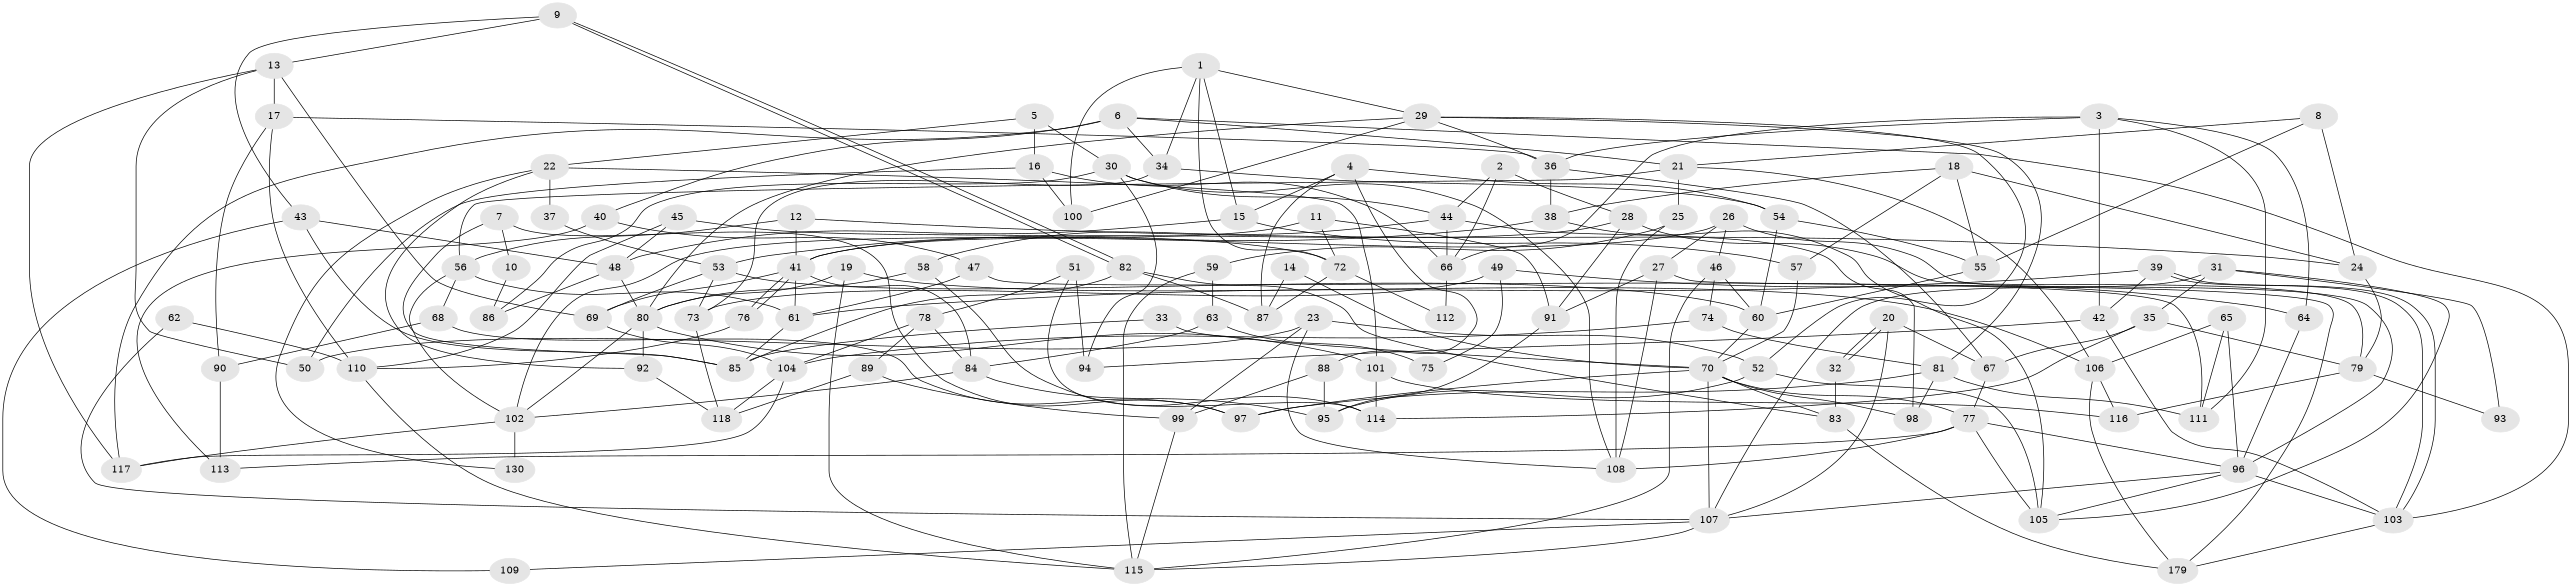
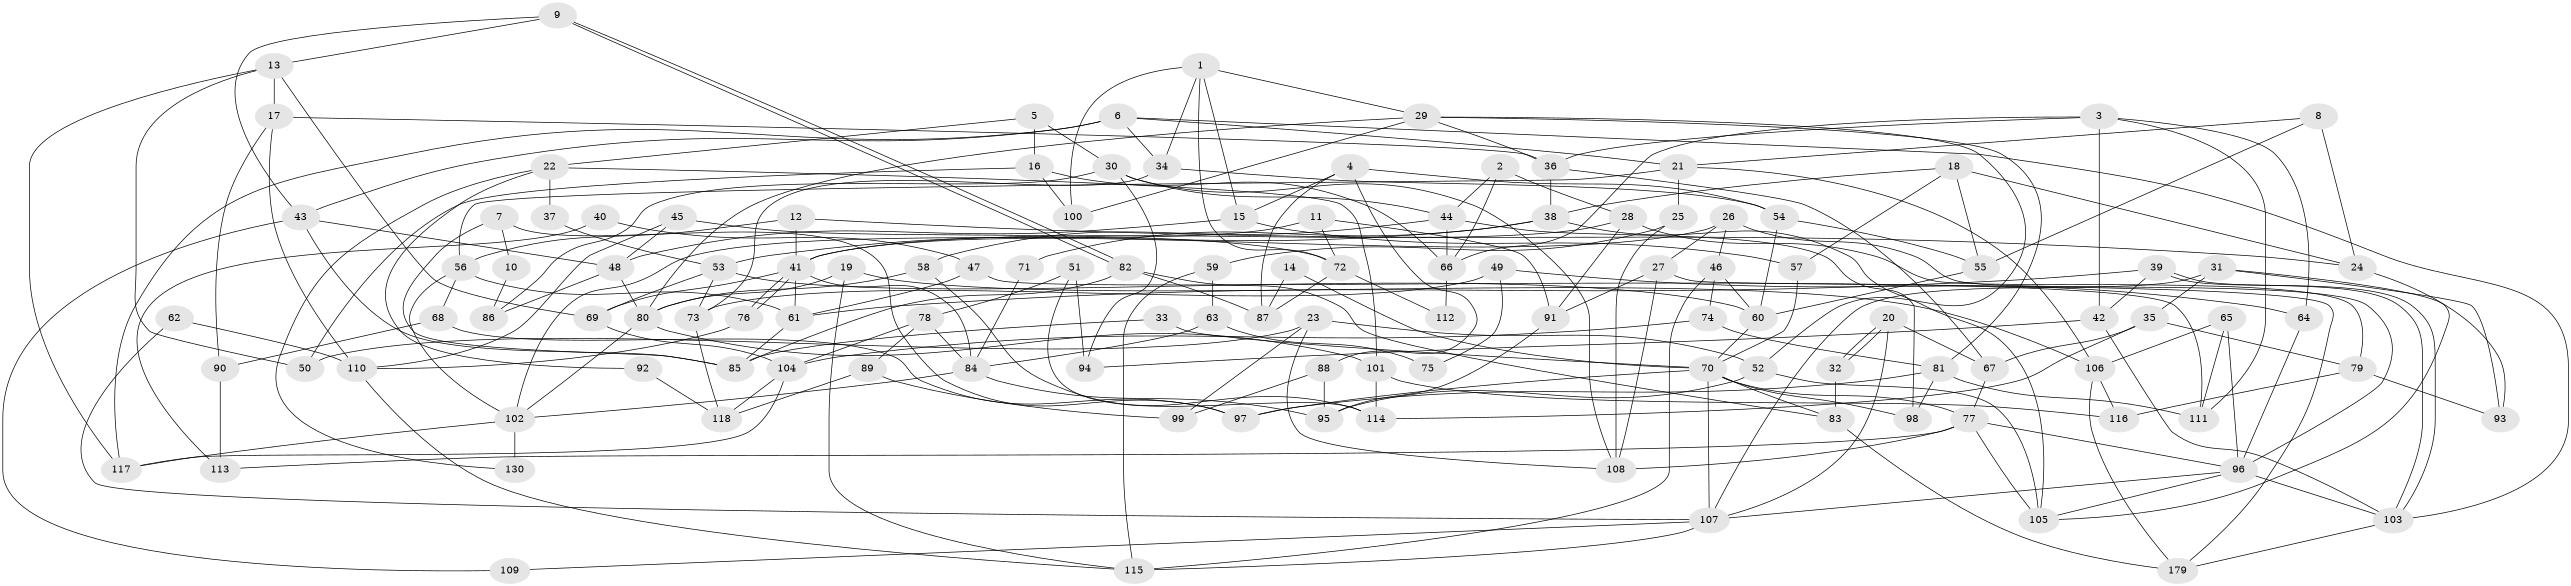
(842, 148) -> (705, 139)
none -> (1025, 268)
(2380, 310) -> (2465, 319)
(643, 344) -> none
(1156, 495) -> none
